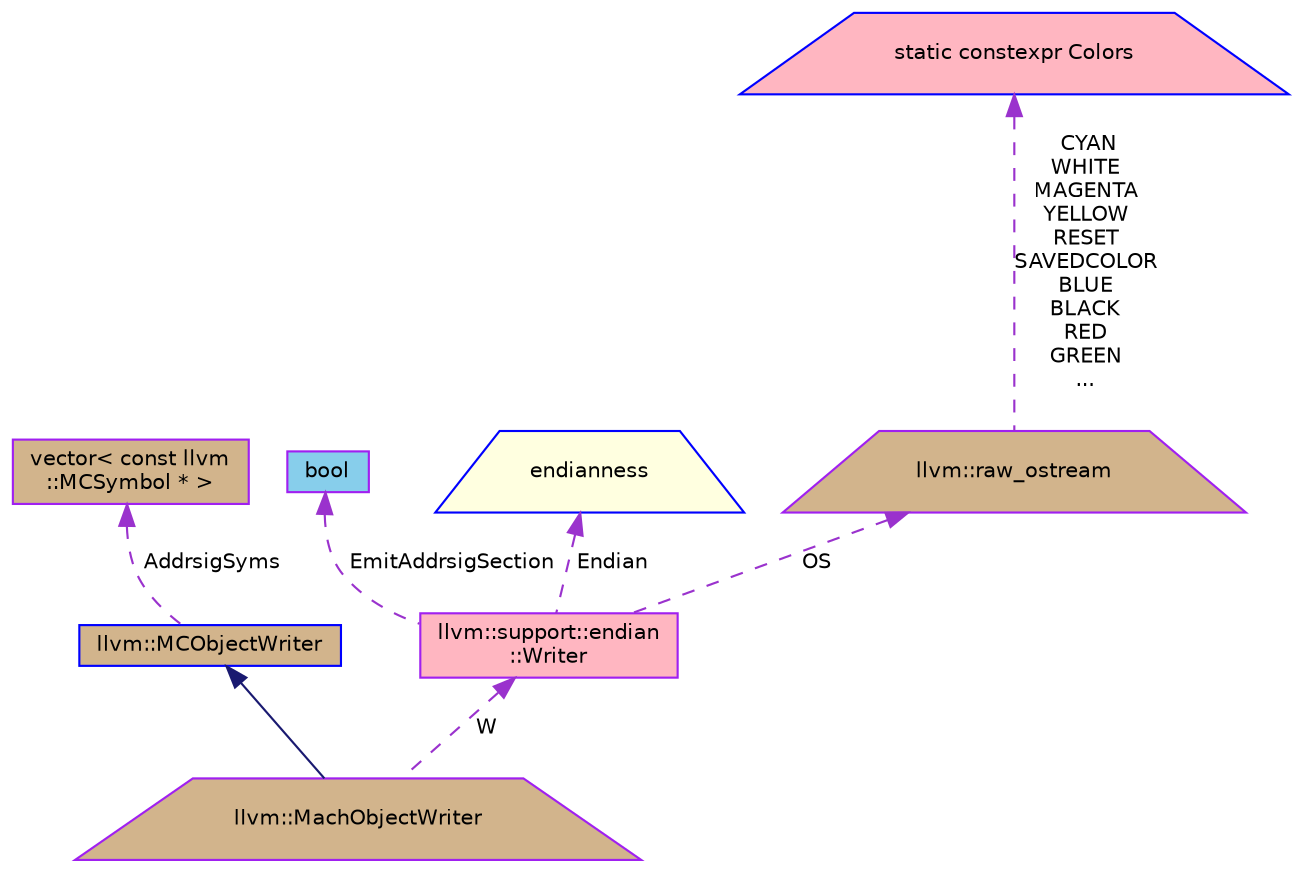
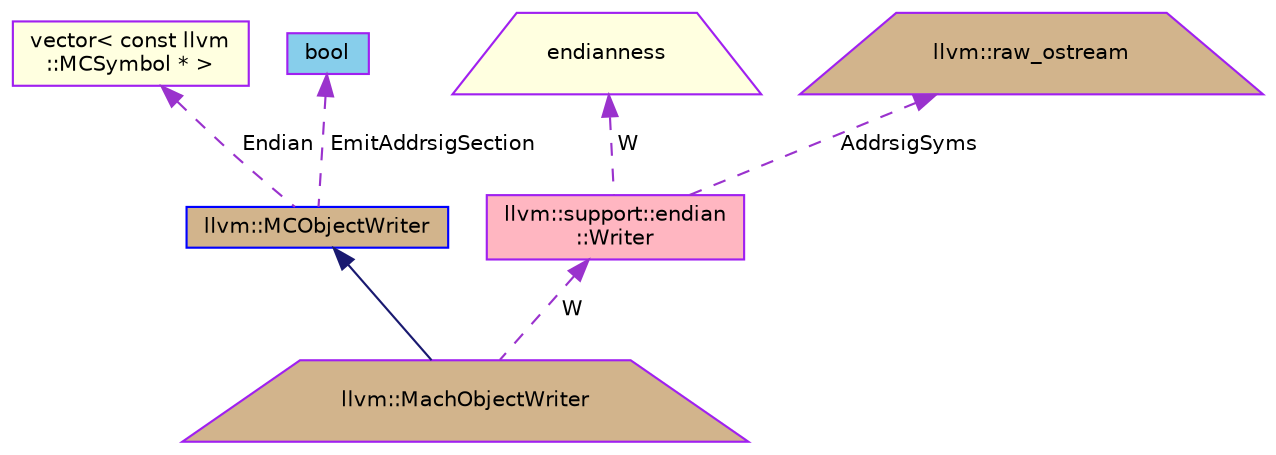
(1014, 54) -> none
(131, 472) -> (131, 54)
(590, 472) -> (607, 54)
(209, 563) -> (276, 145)
(610, 563) -> (625, 145)
(814, 563) -> (906, 145)
(352, 585) -> (322, 151)
